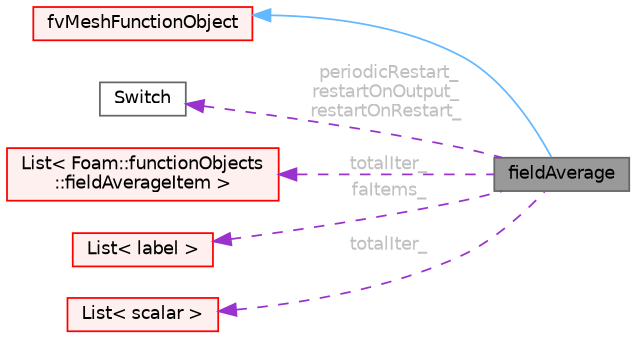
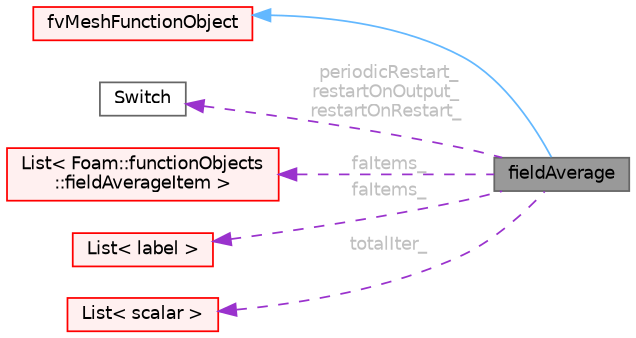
(386, 165) -> (386, 165)
